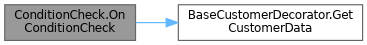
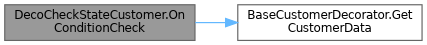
(70, 23) -> (100, 23)
